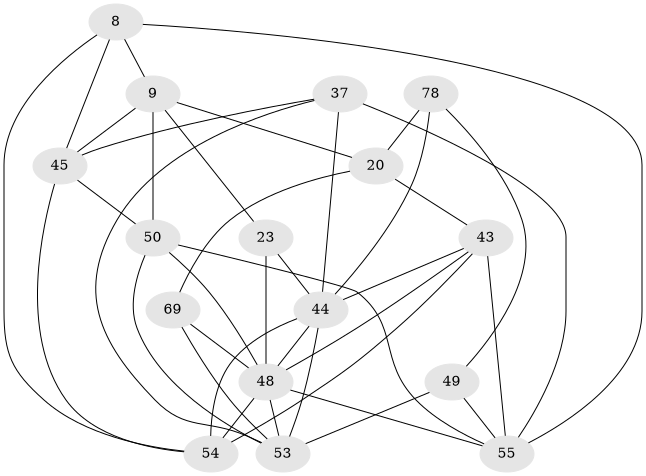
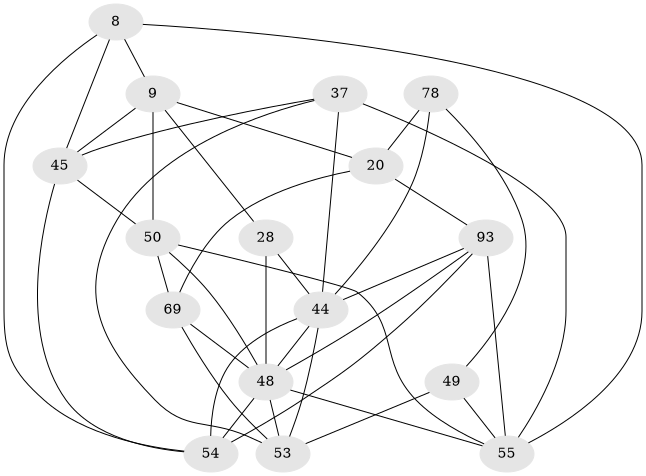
(266, 238) -> (266, 238)
(486, 238) -> (486, 238)
(162, 370) -> (163, 274)
